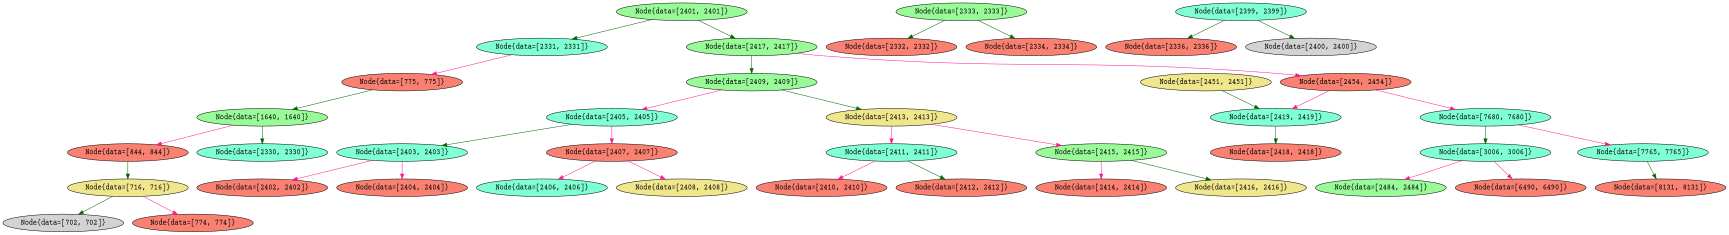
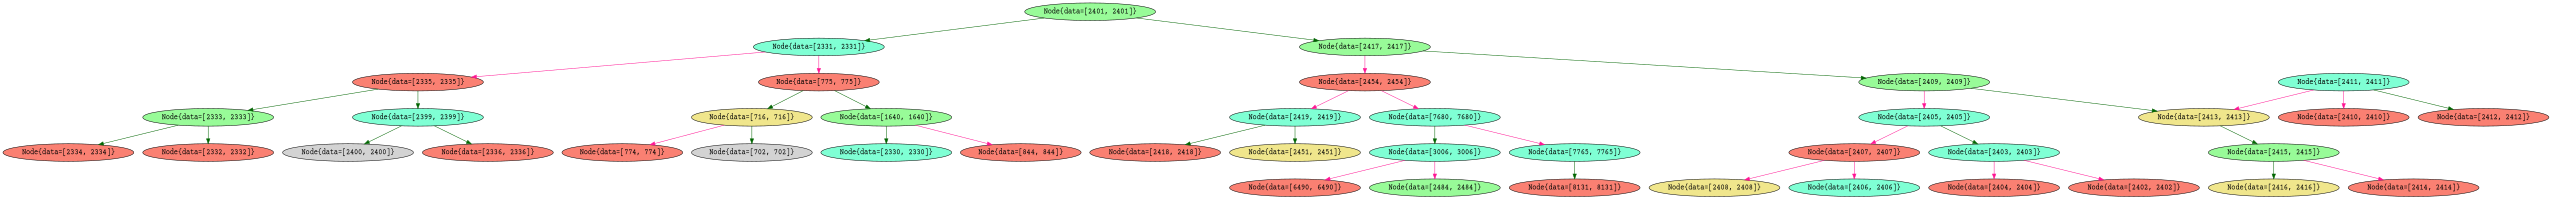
none -> (418, 82)
(1239, 99) -> (1295, 133)
(891, 133) -> (2276, 99)
(994, 135) -> (2237, 134)
(128, 168) -> (788, 99)
